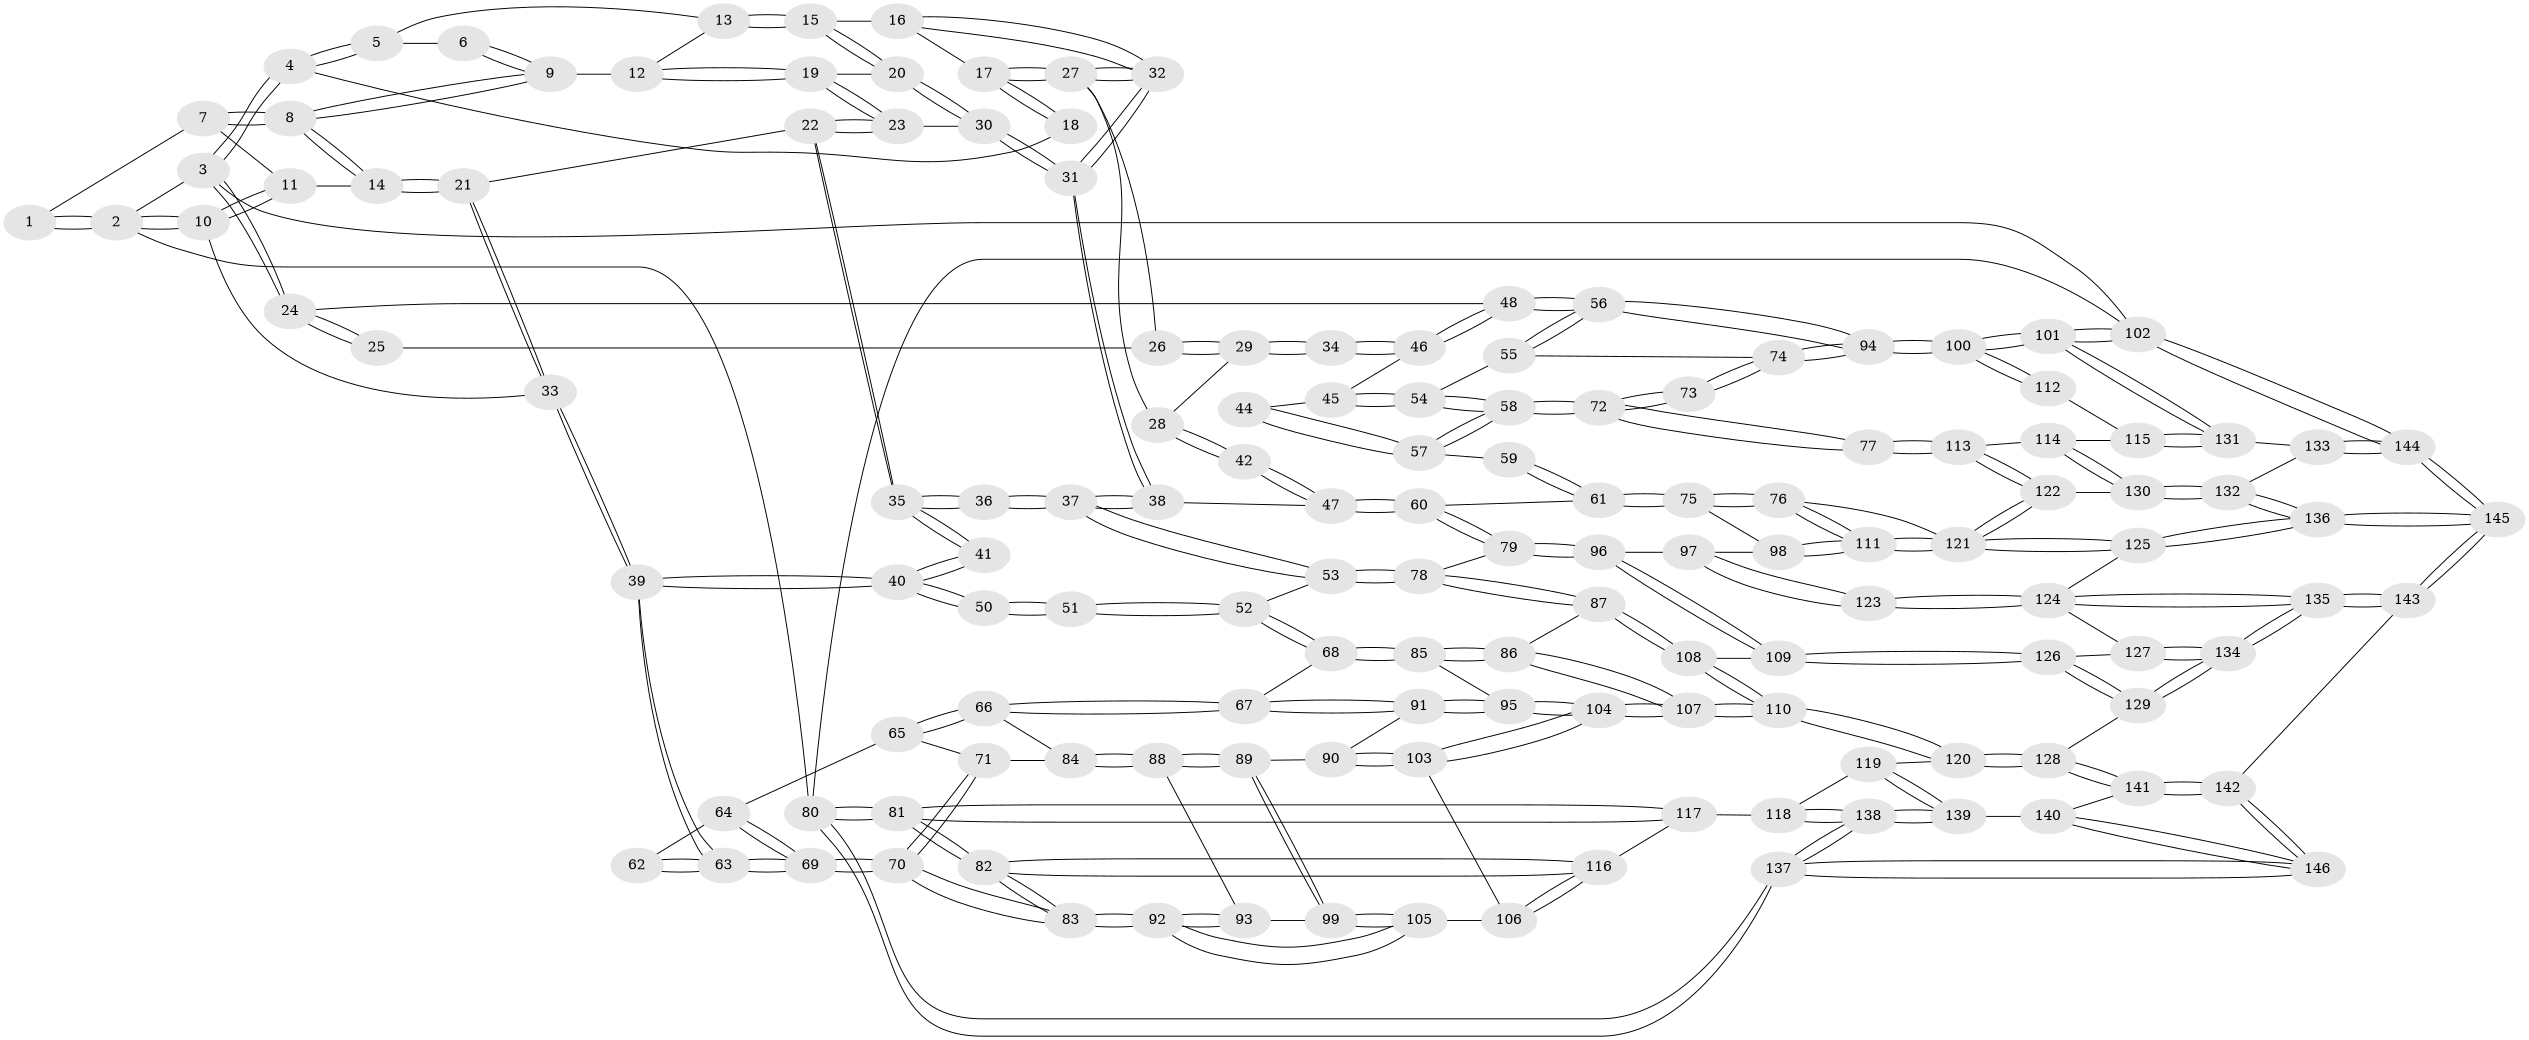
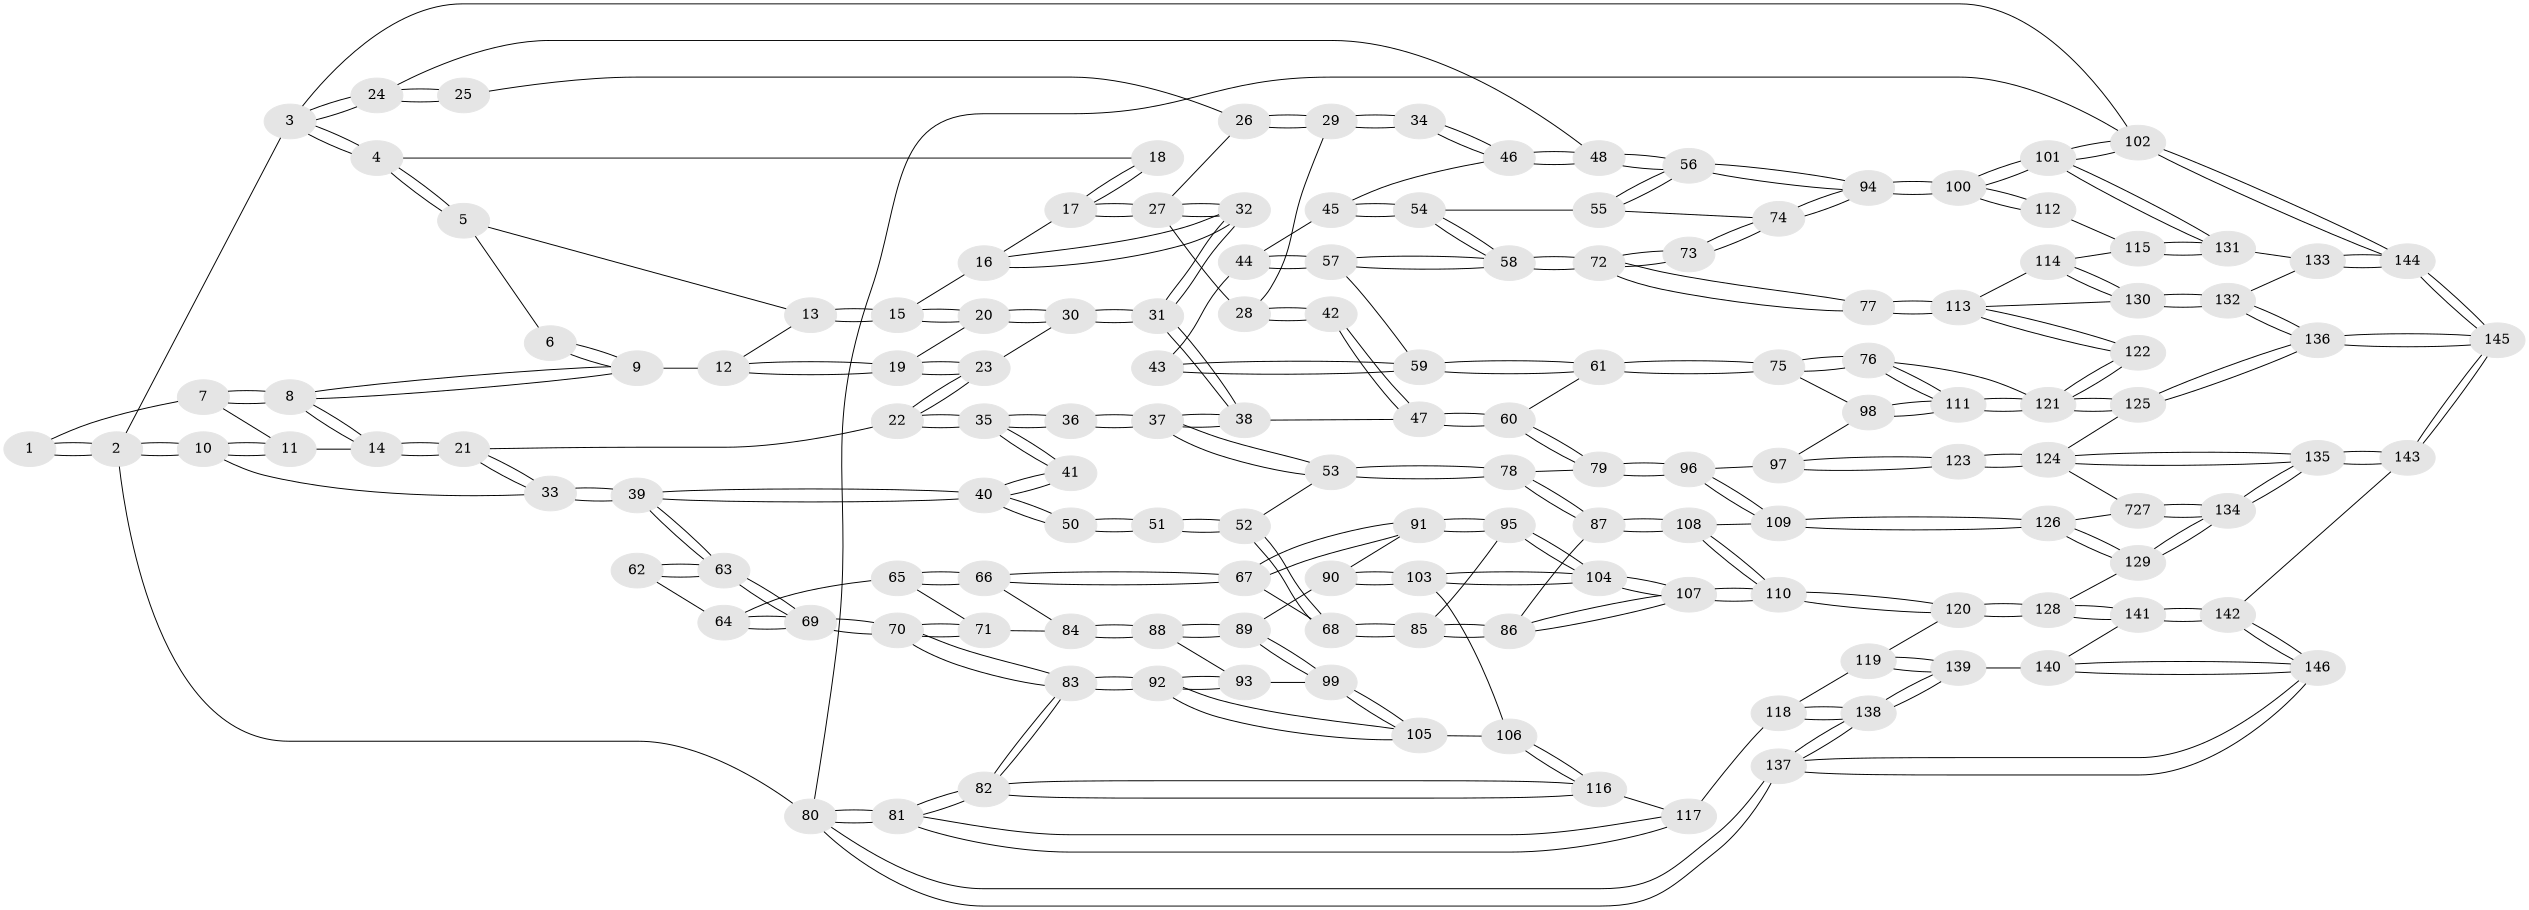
none -> (1158, 368)
(2093, 493) -> (2048, 304)
(2138, 654) -> (2138, 511)
